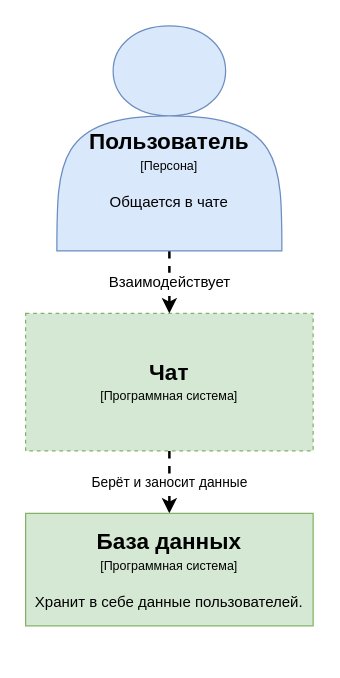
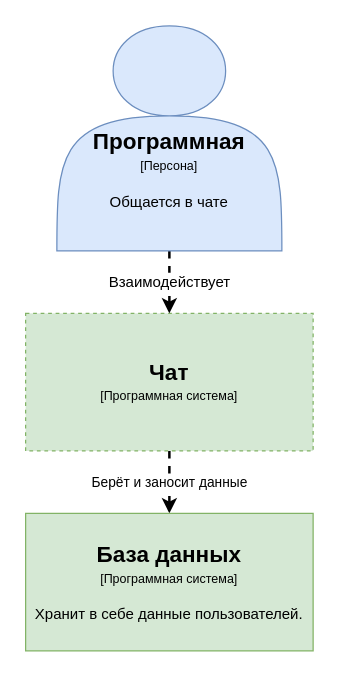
(169, 138) -> (169, 138)
(169, 569) -> (169, 582)
